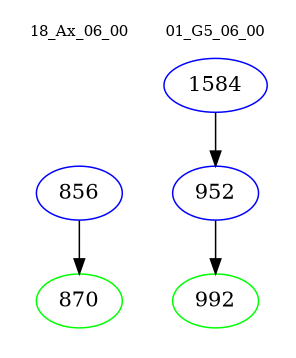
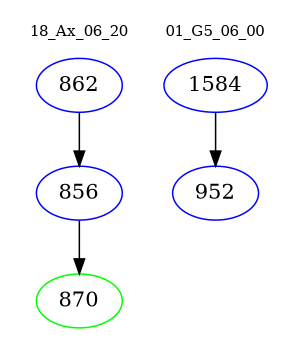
(79, 32) -> (79, 32)
none -> (79, 85)
(216, 301) -> none
